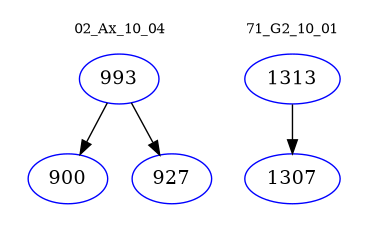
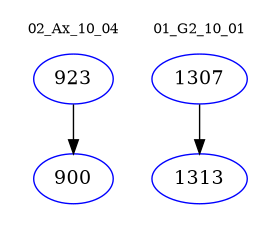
(292, 30) -> (200, 30)
(119, 79) -> (73, 79)
(292, 122) -> (200, 122)
(172, 179) -> none
